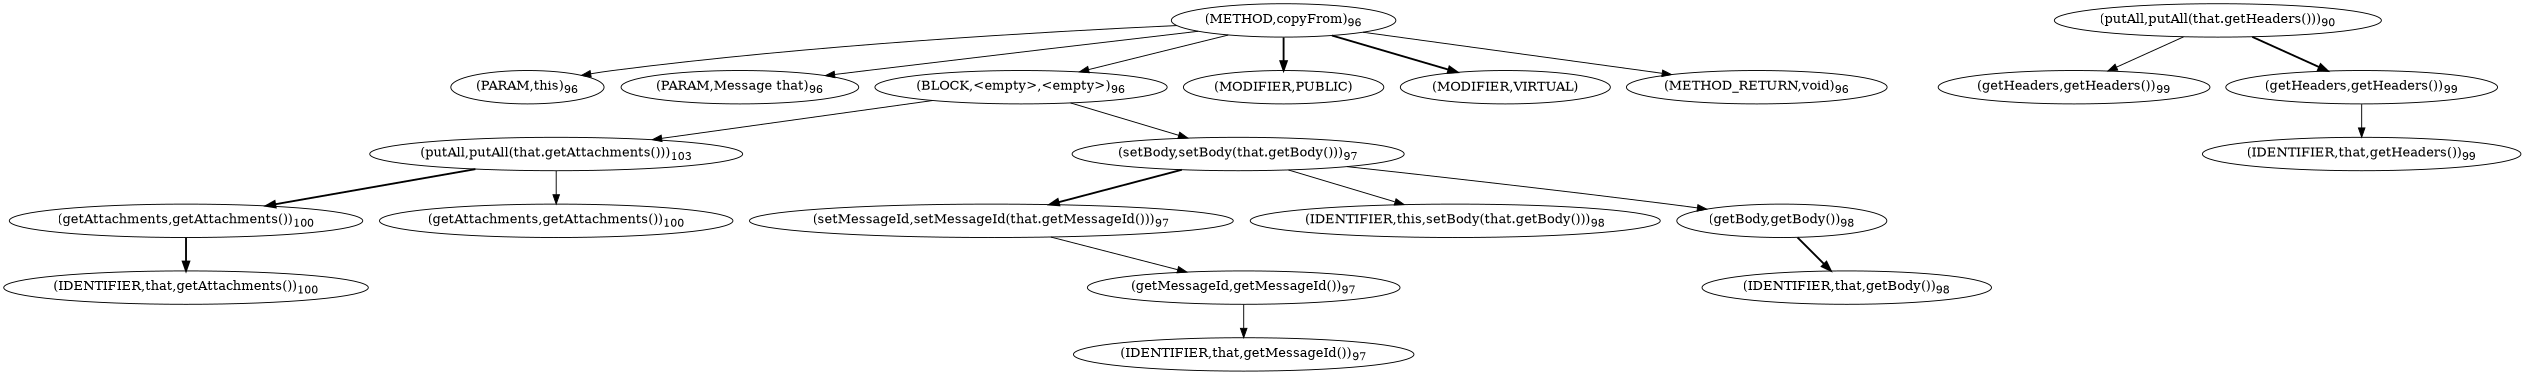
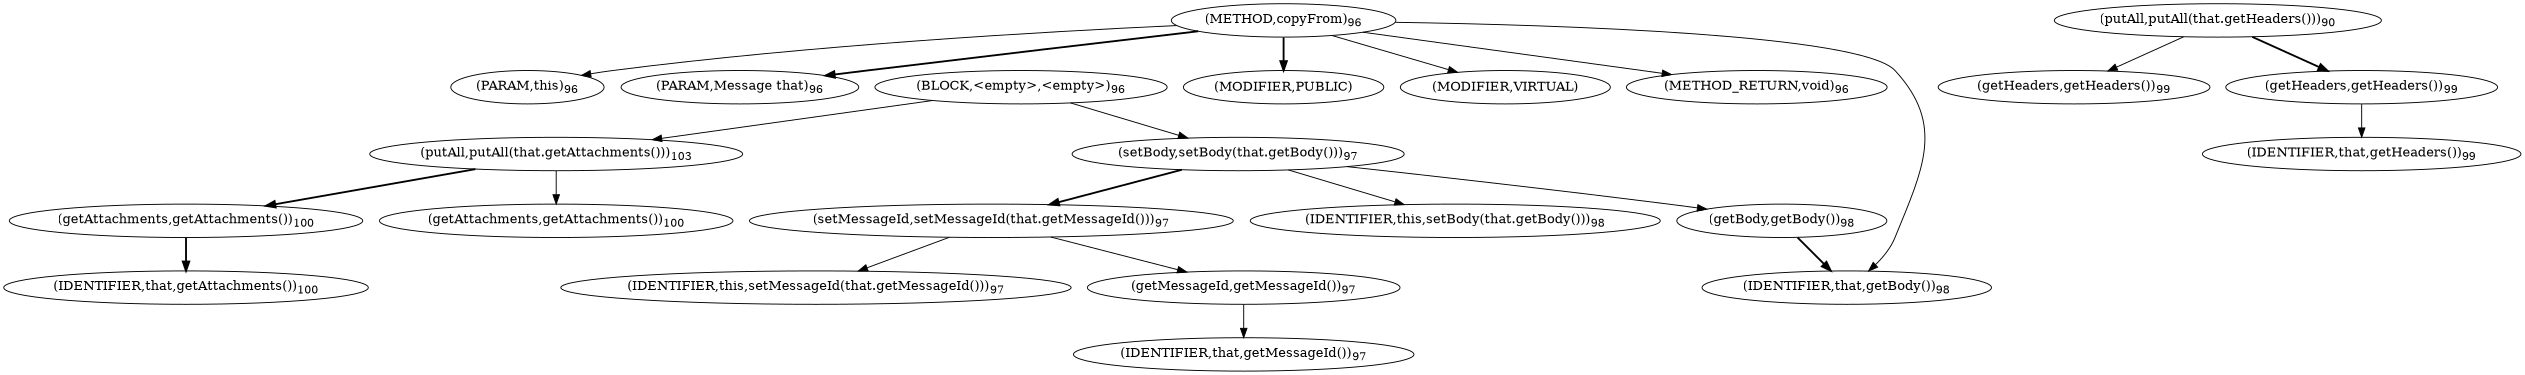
(1158, 52) -> (1754, 39)
(1017, 53) -> (1017, 53)
(1390, 53) -> (1390, 53)
none -> (816, 288)
